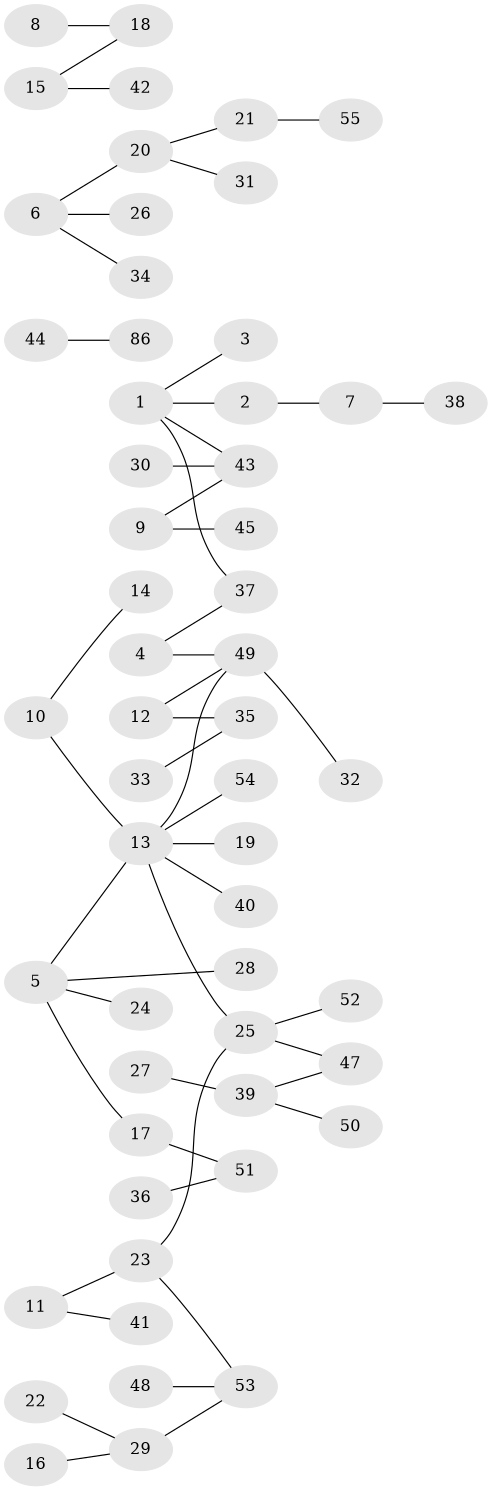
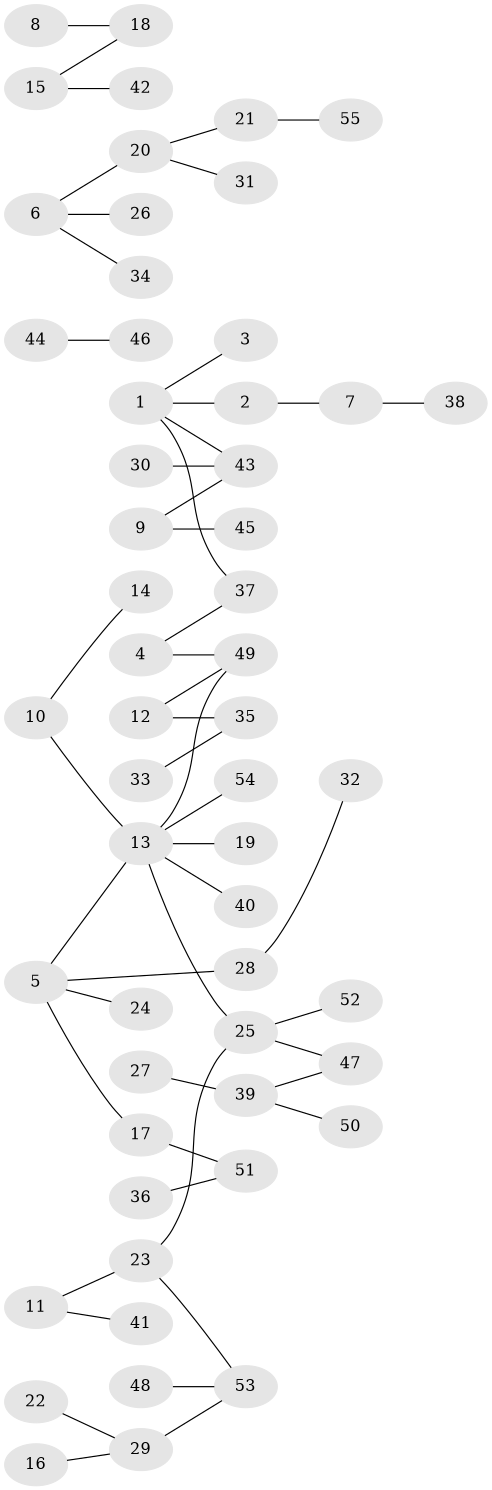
(141, 340) -> (141, 340)
(302, 716) -> (310, 880)
